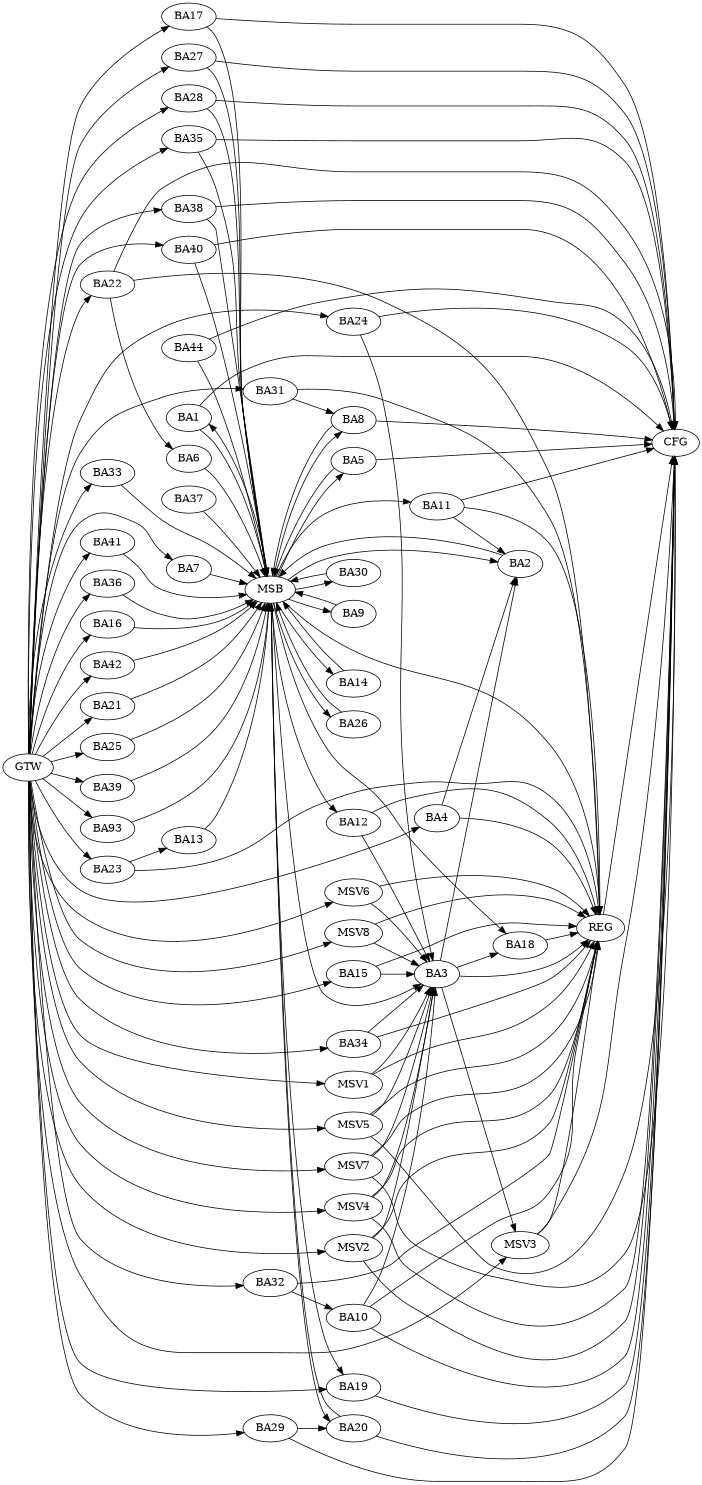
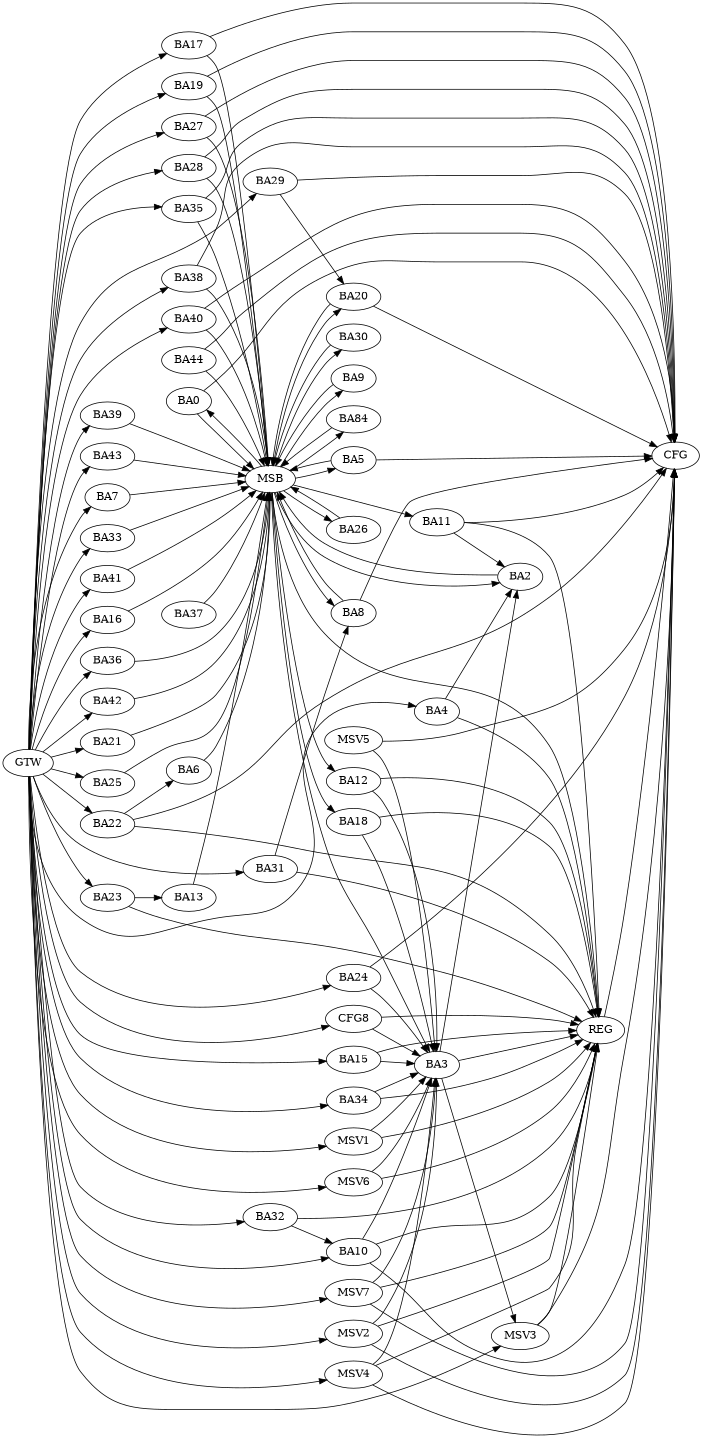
(189, 418) -> (189, 401)
(354, 684) -> (354, 419)
(108, 829) -> (108, 456)
(354, 933) -> (354, 1019)
(474, 962) -> (402, 932)
(71, 1047) -> (62, 1160)
(507, 1061) -> none
(297, 1162) -> (247, 274)
